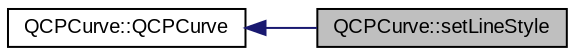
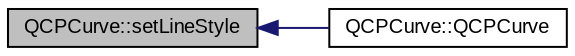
(291, 28) -> (303, 28)
